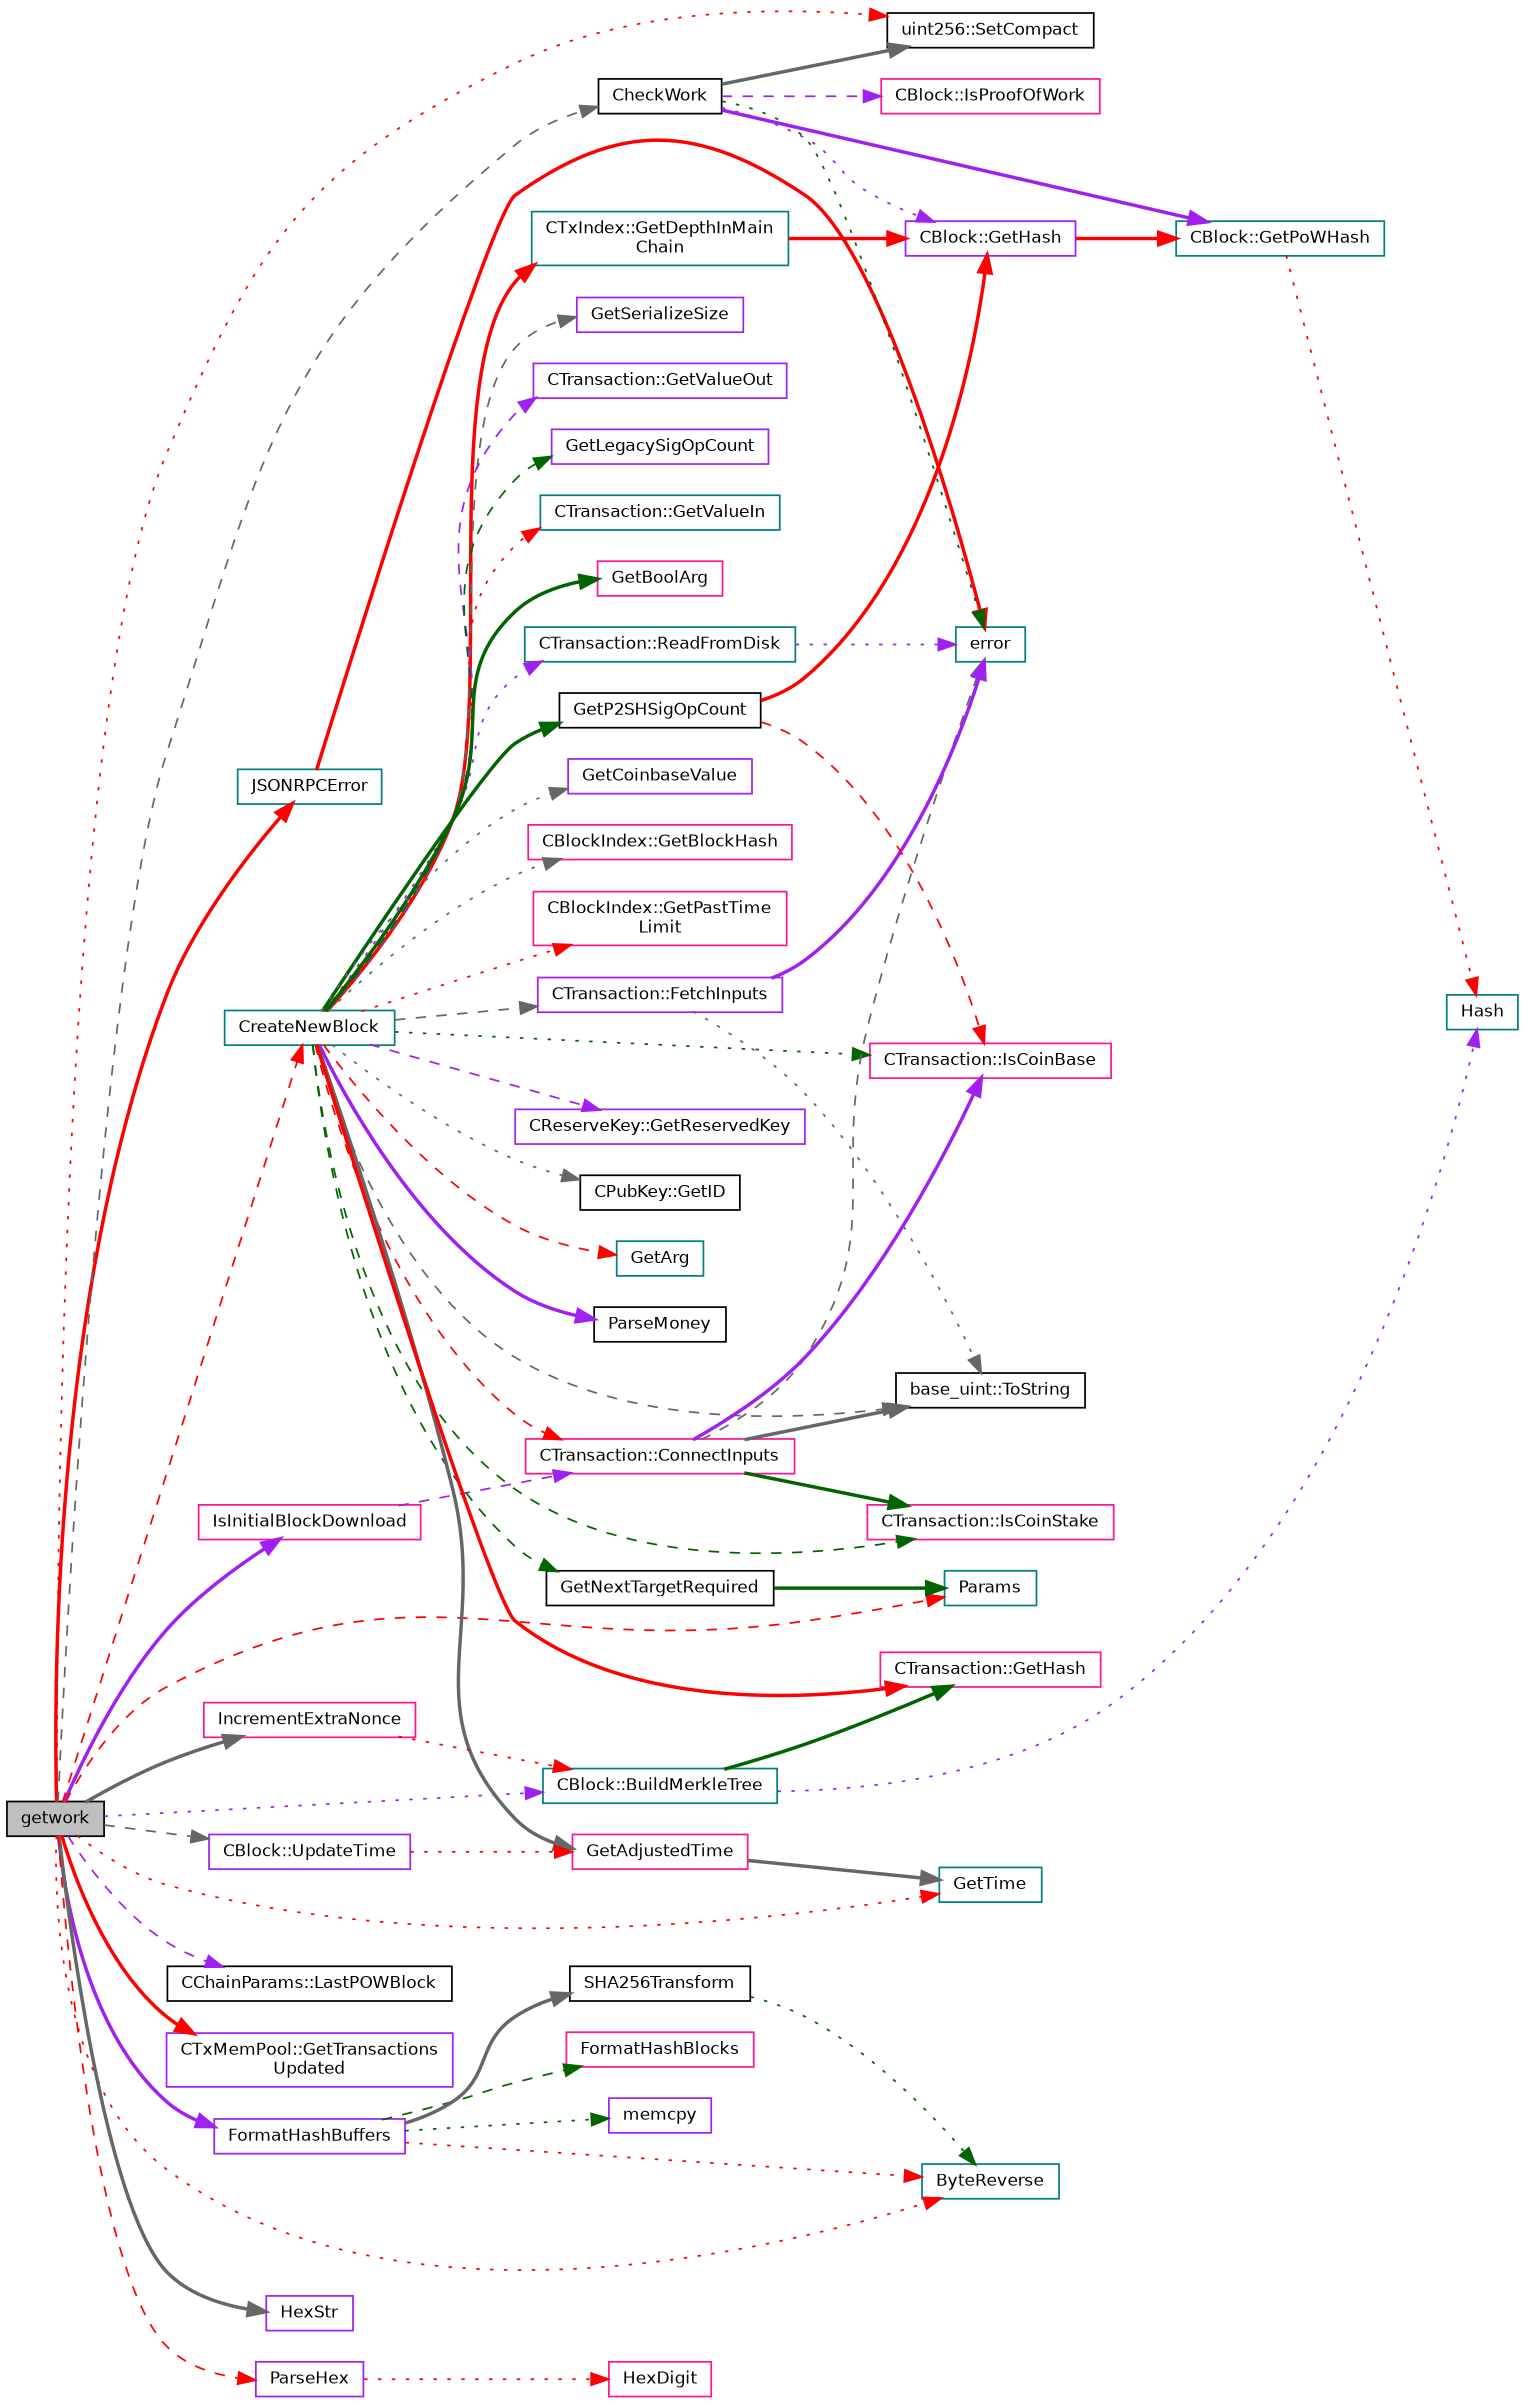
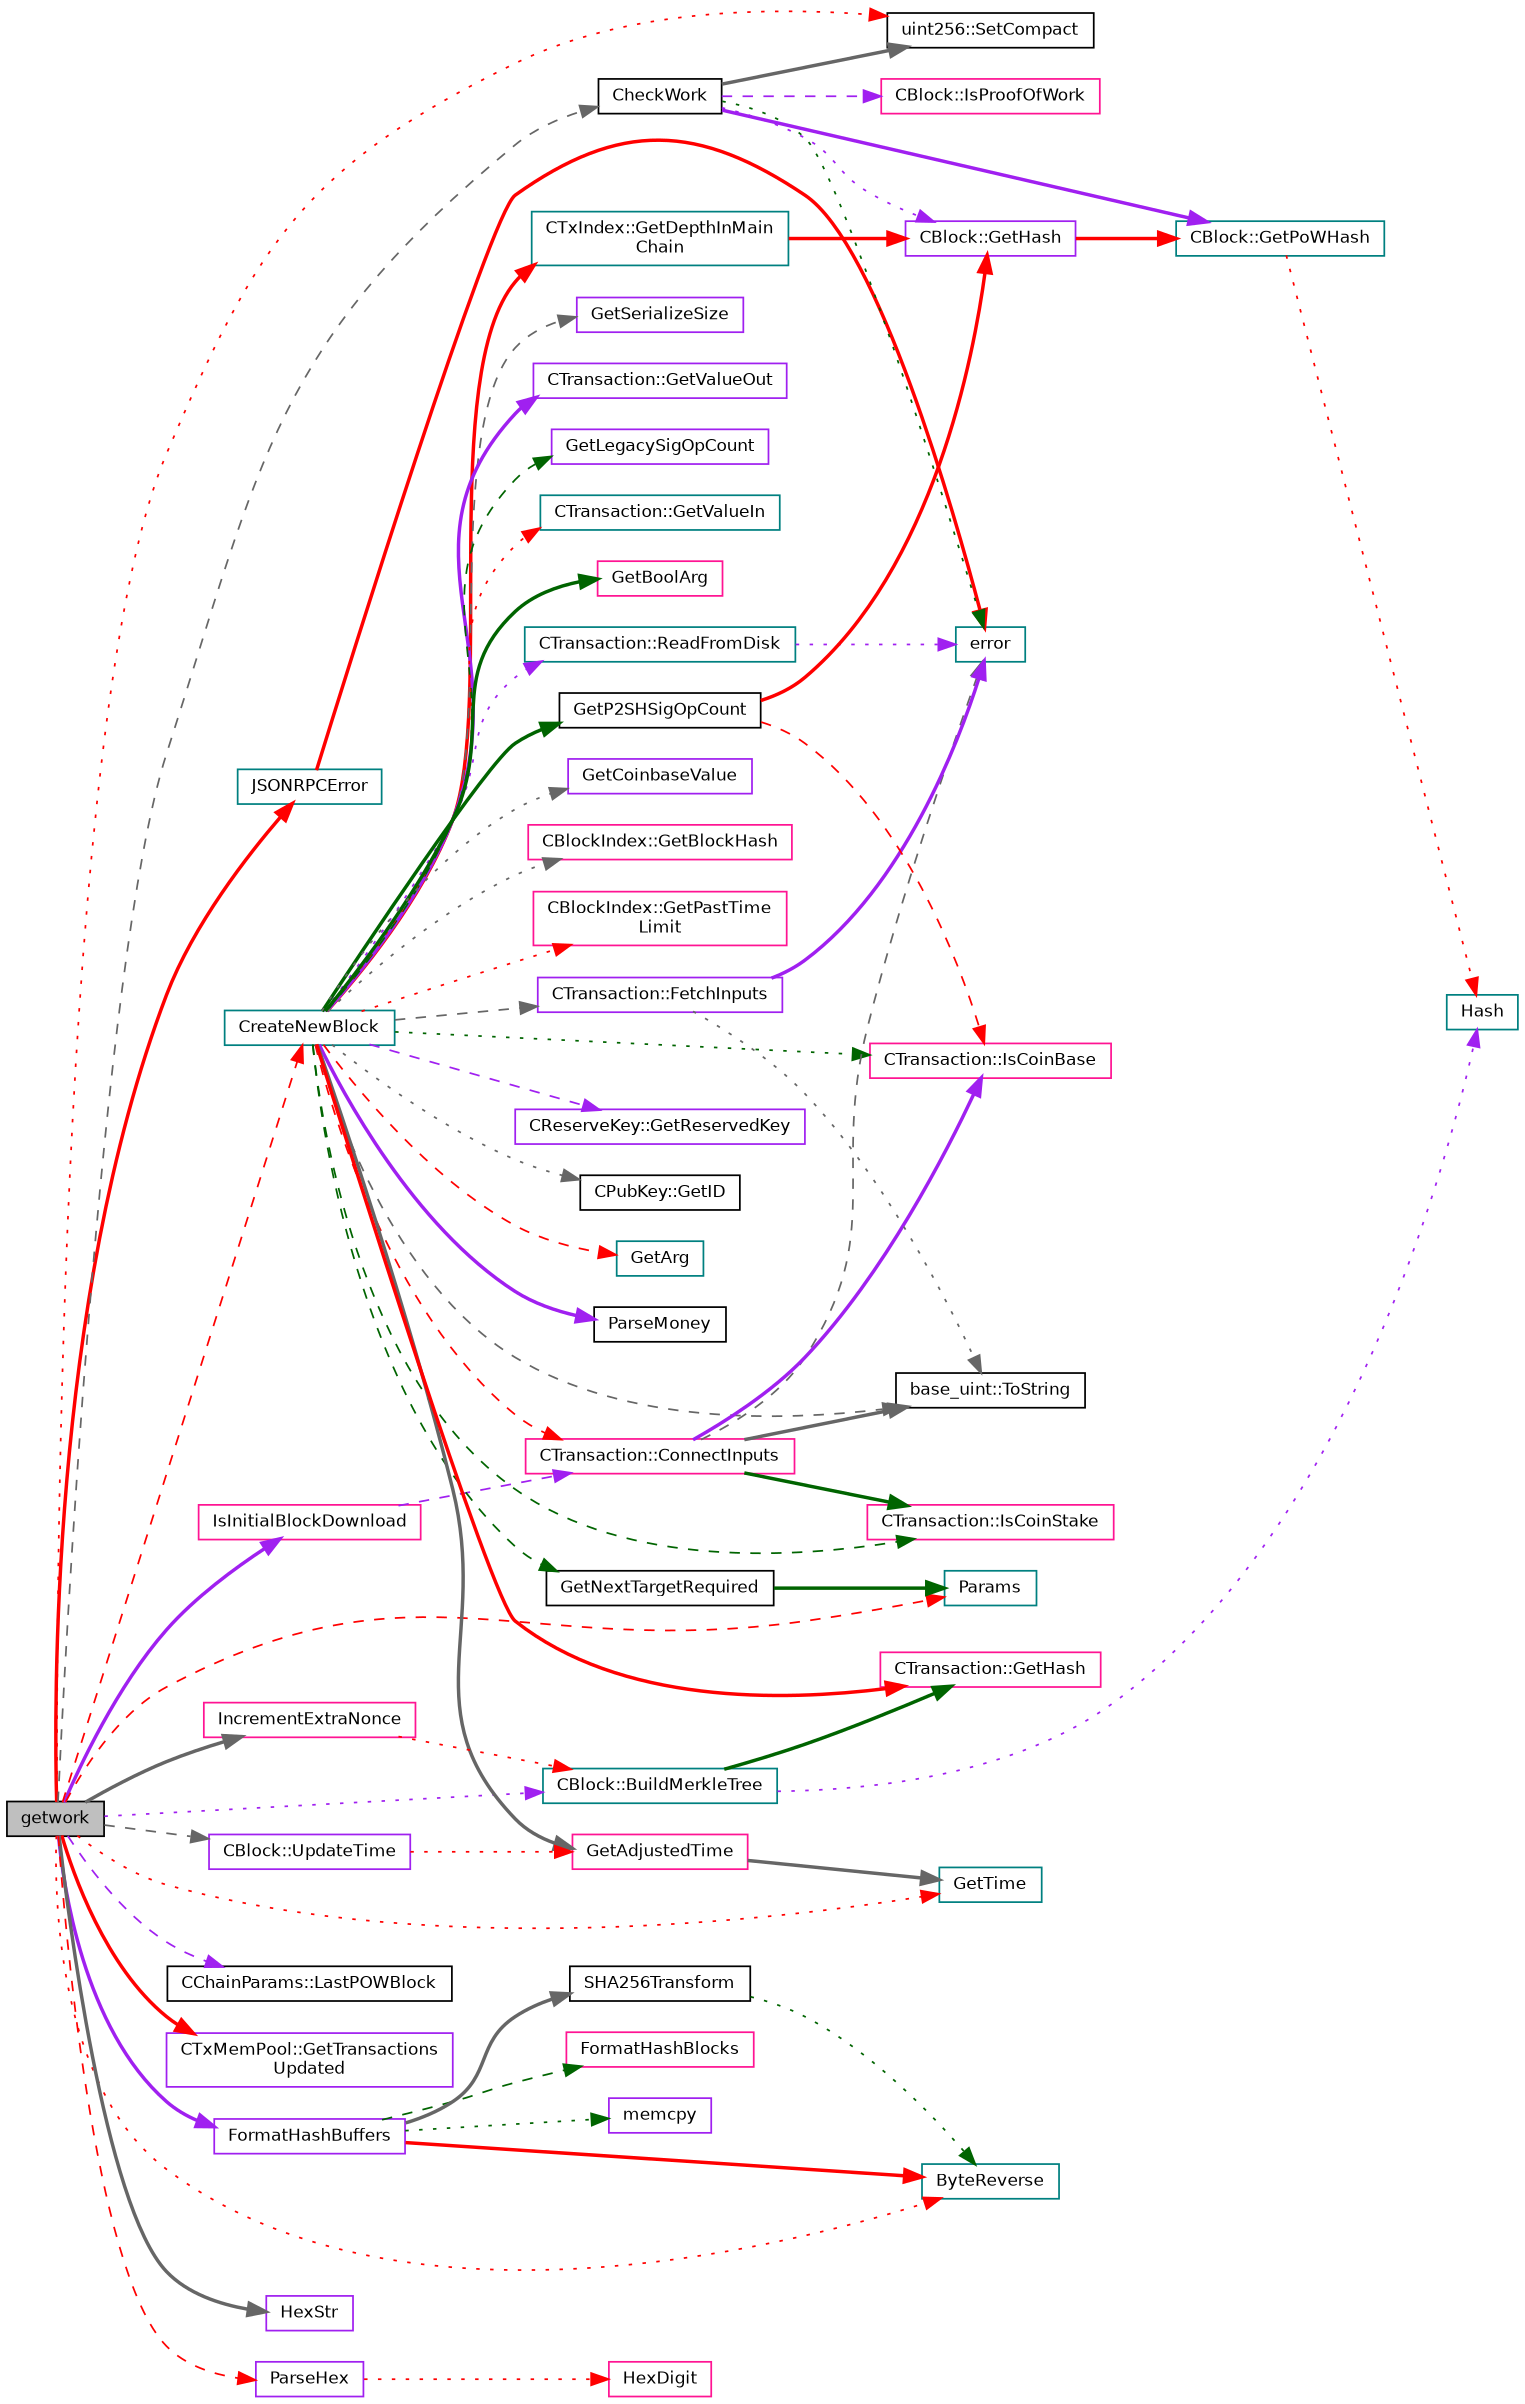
(459, 556) -> (459, 556)
(655, 2159) -> (655, 2159)
